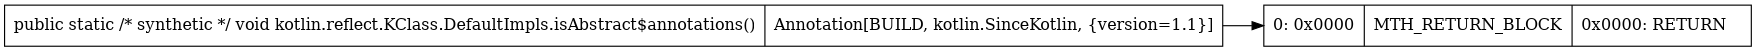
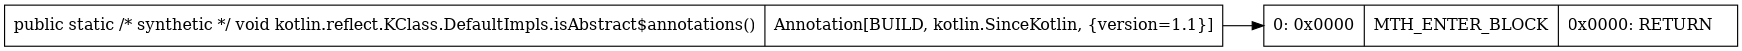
(1468, 25) -> (1461, 25)
